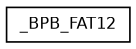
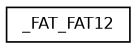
(68, 25) -> (68, 25)
